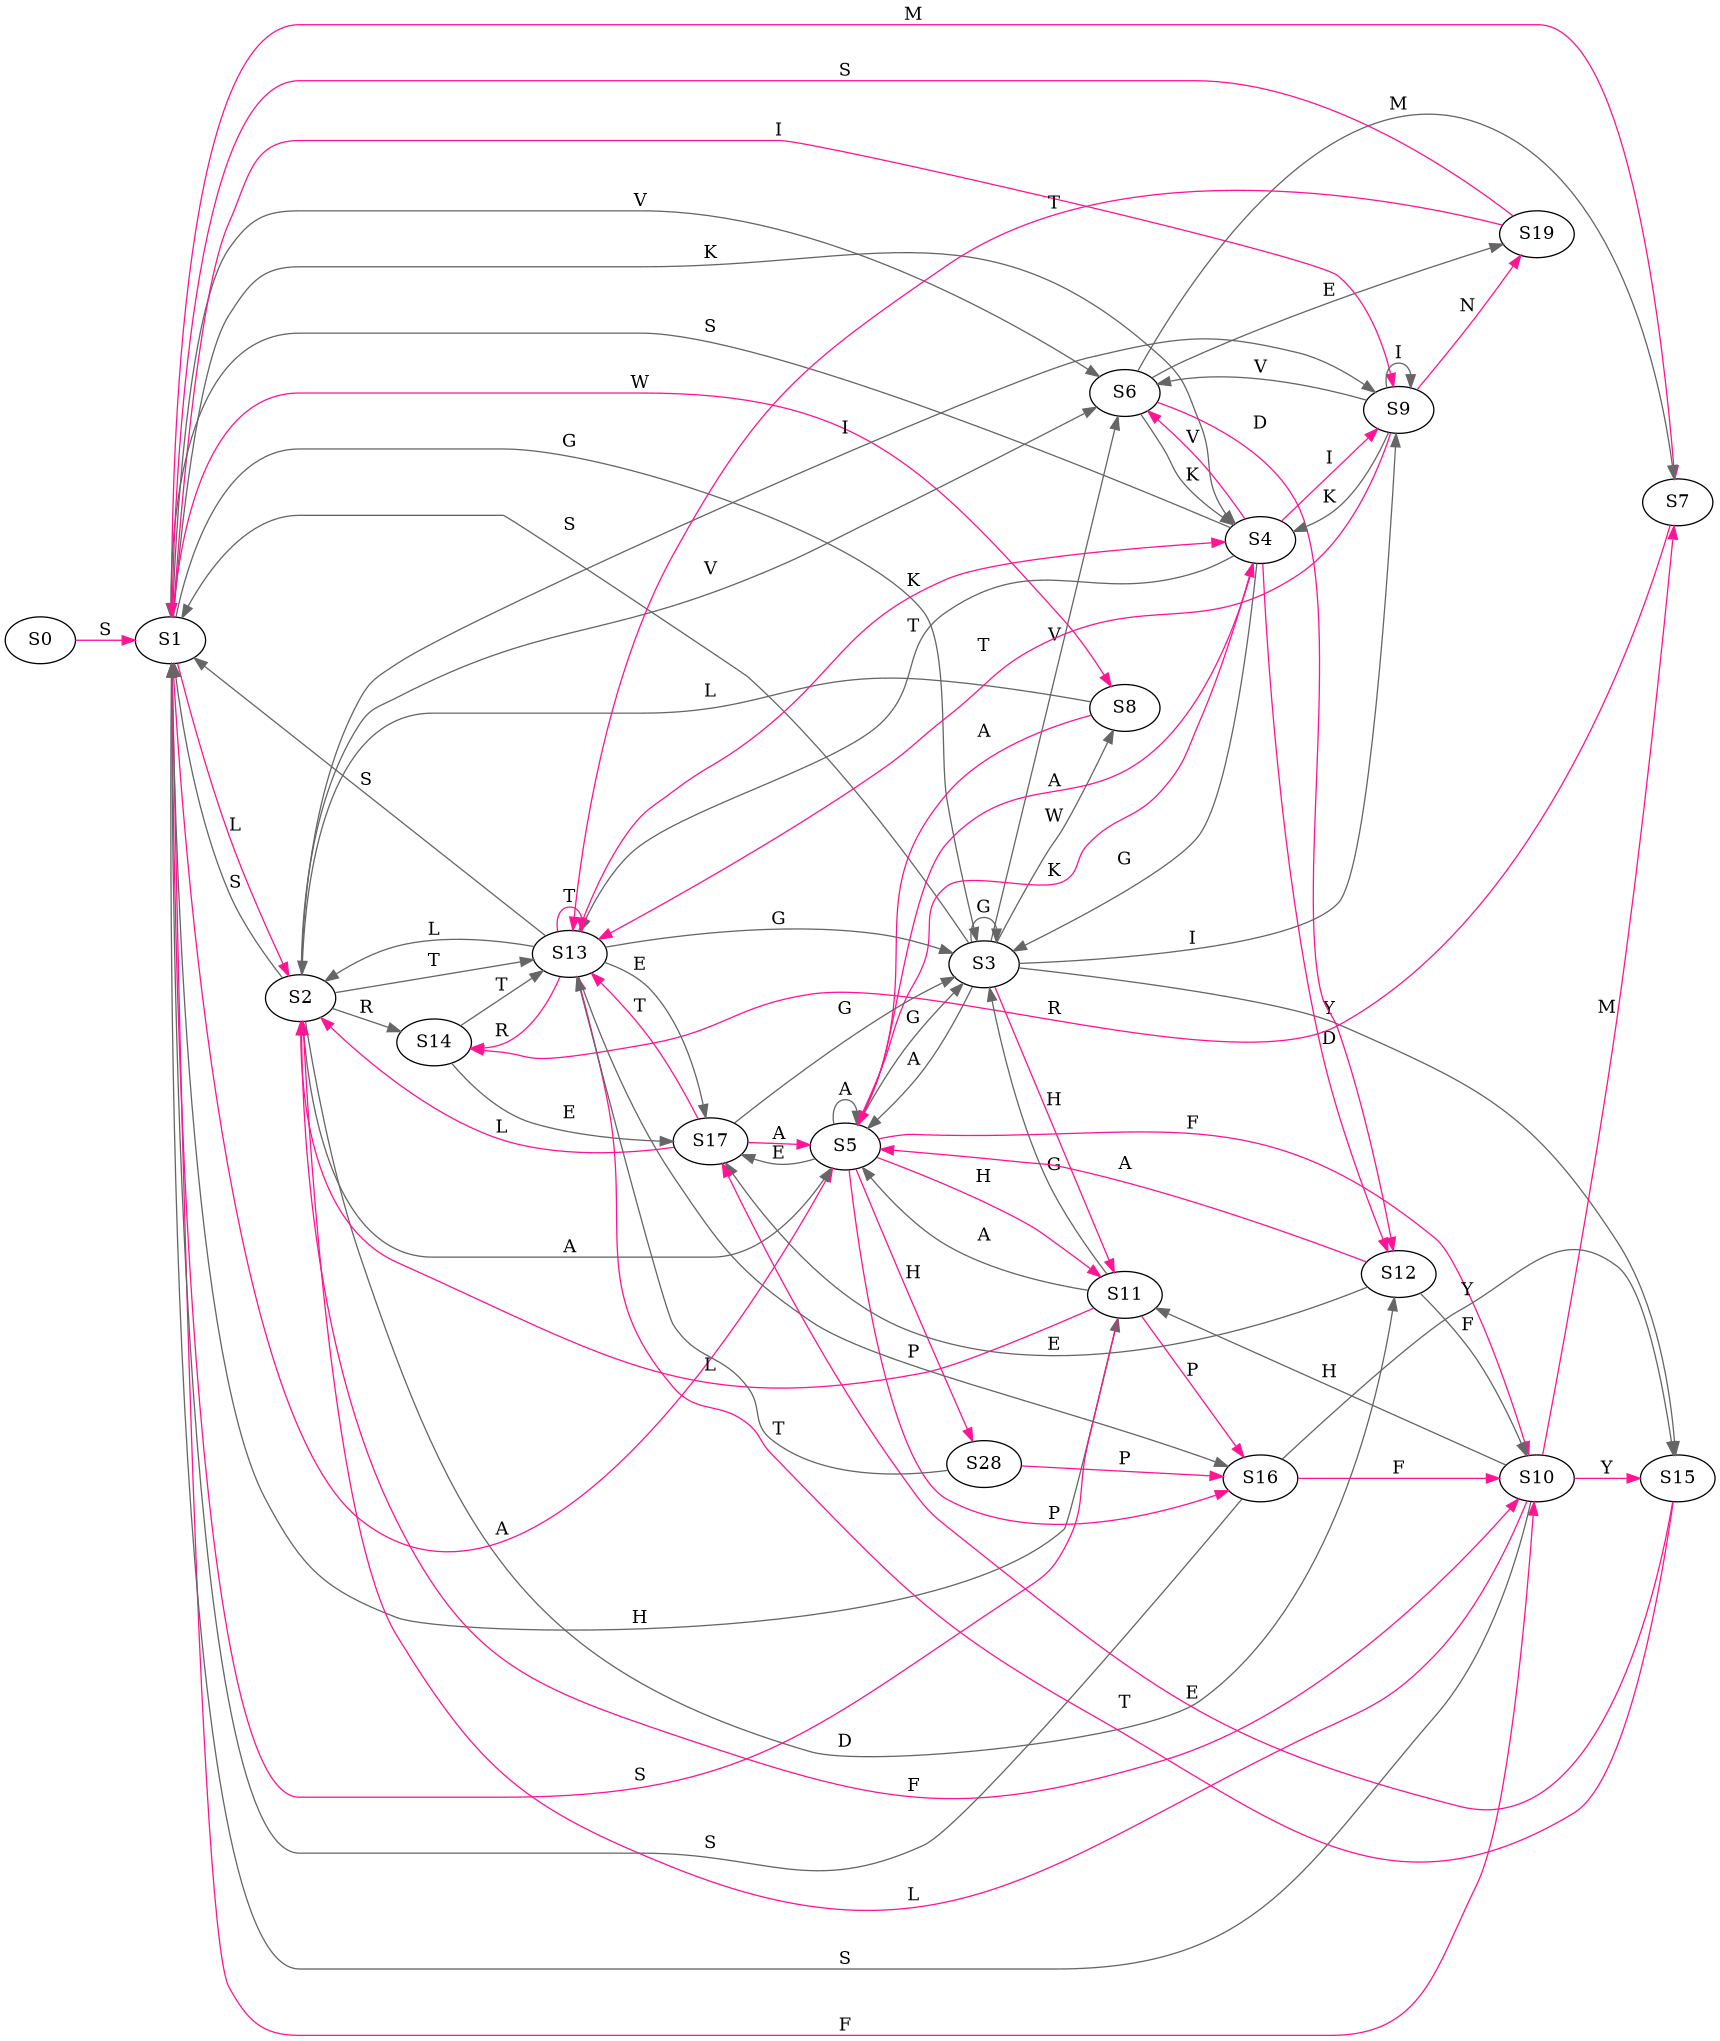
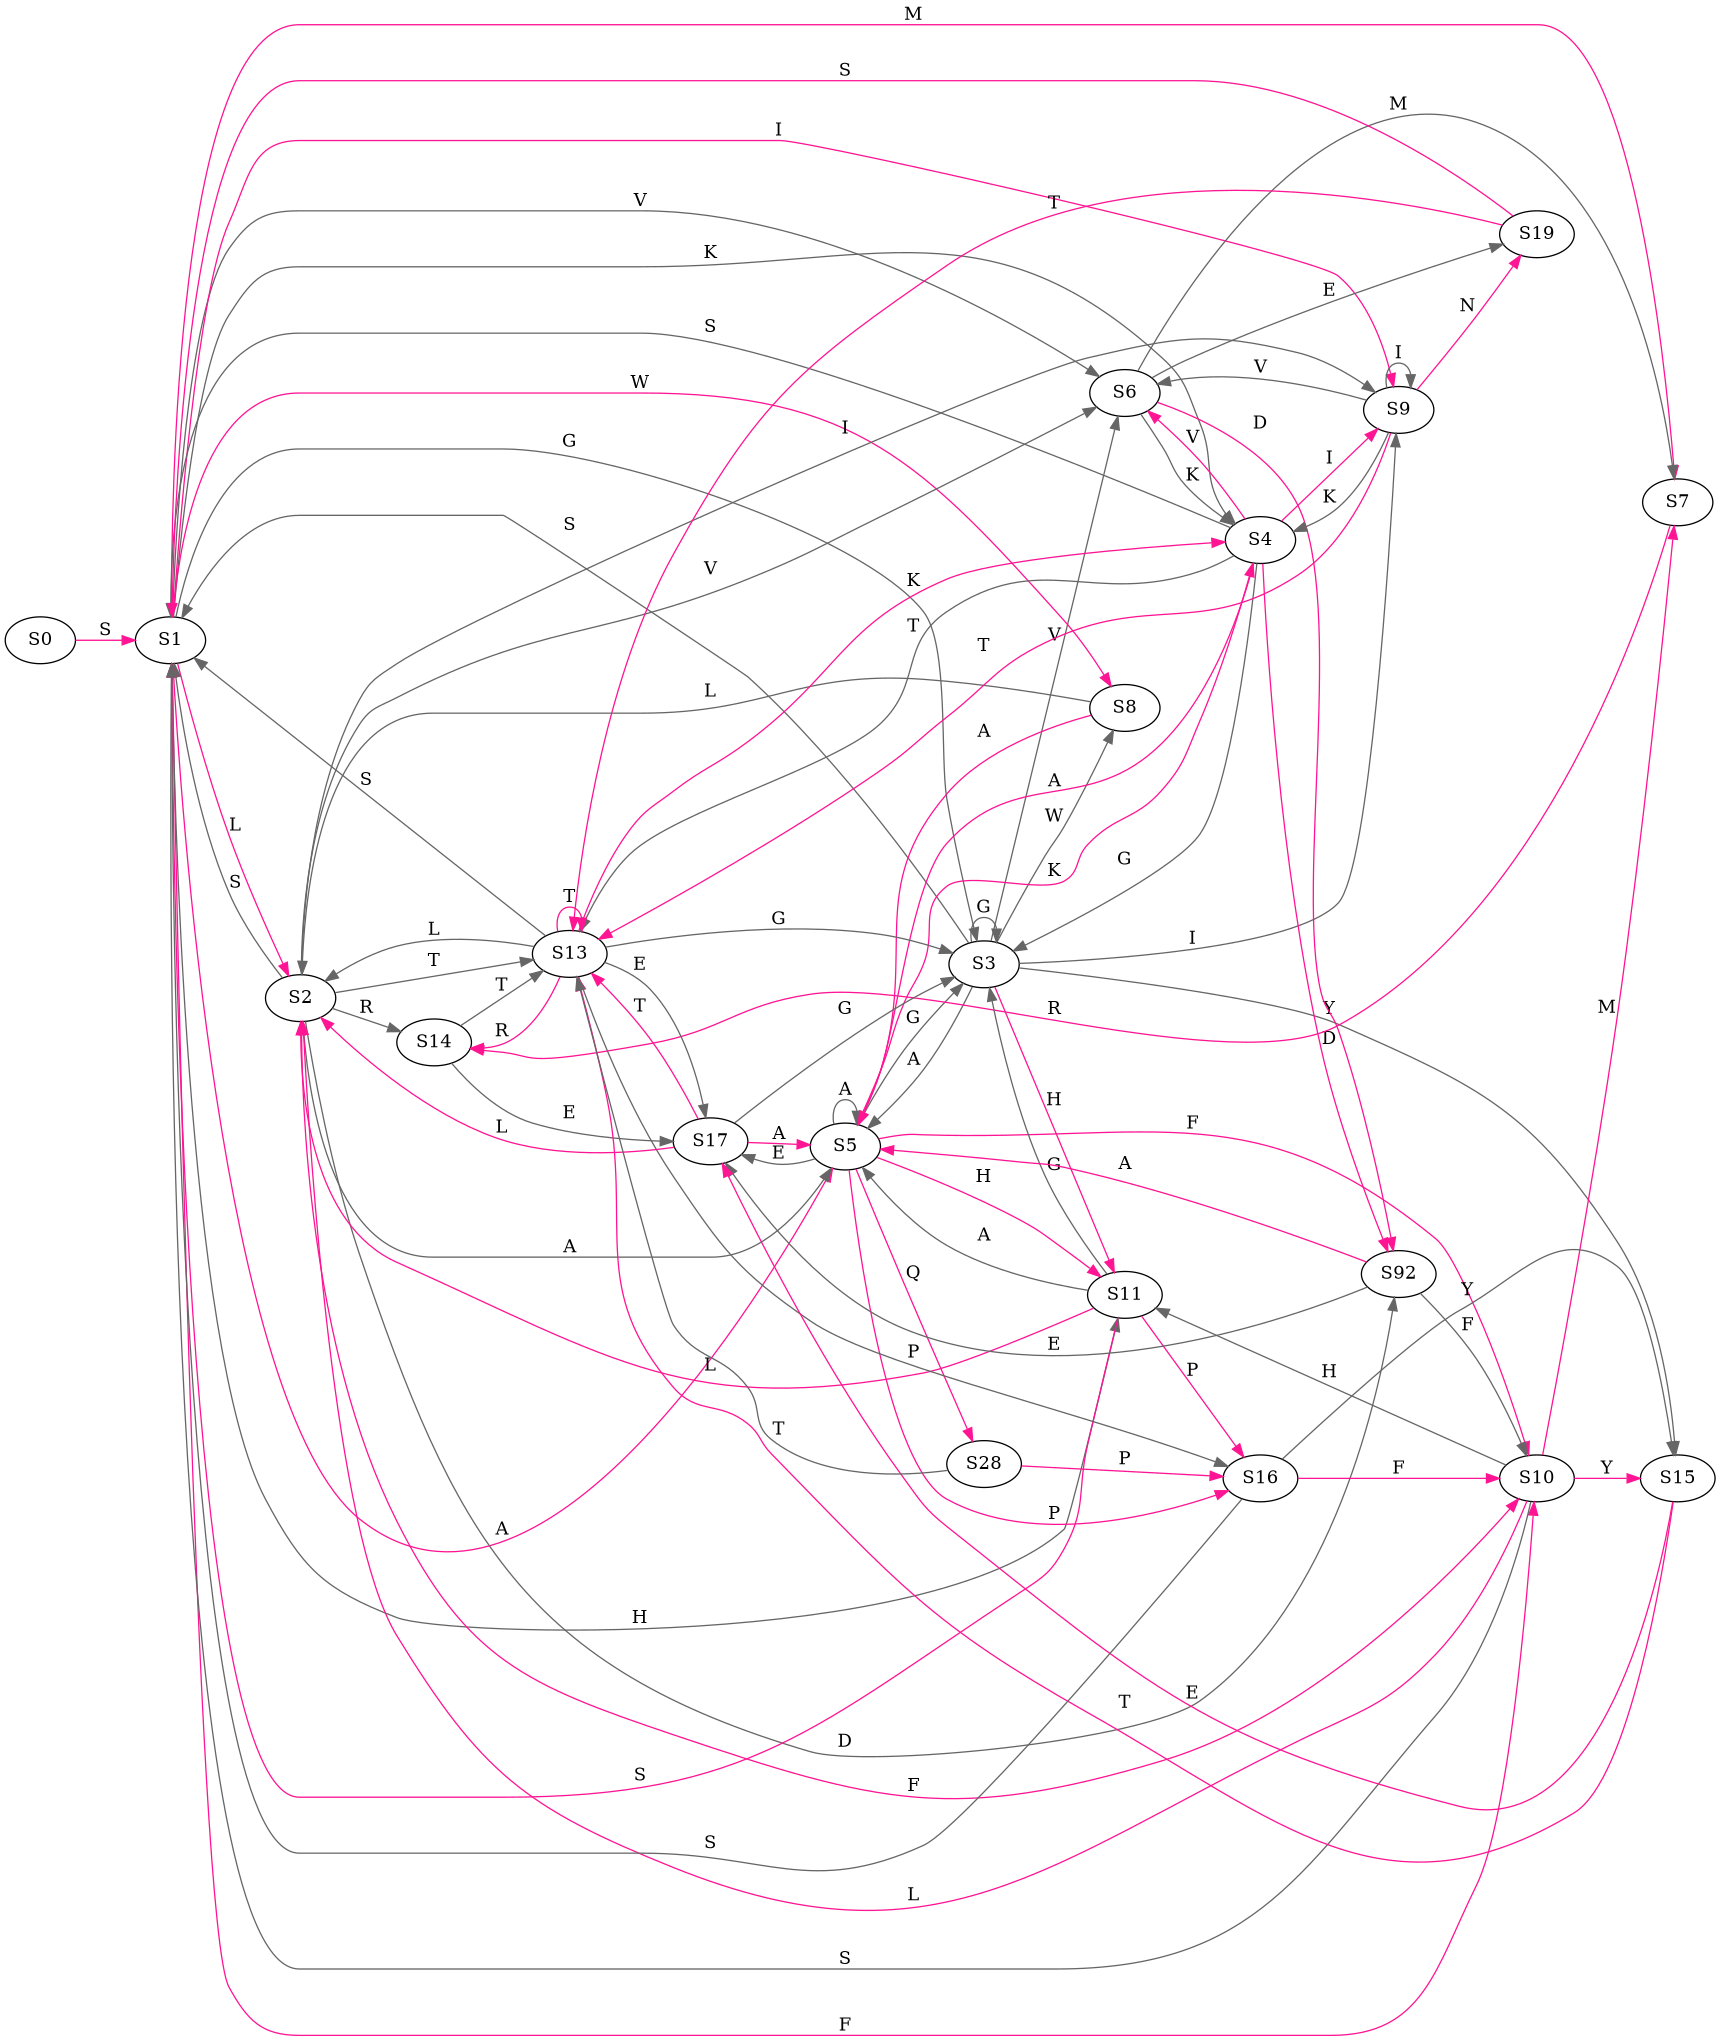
(914, 1273) -> (914, 1273)
(1399, 1274) -> (1399, 1274)
